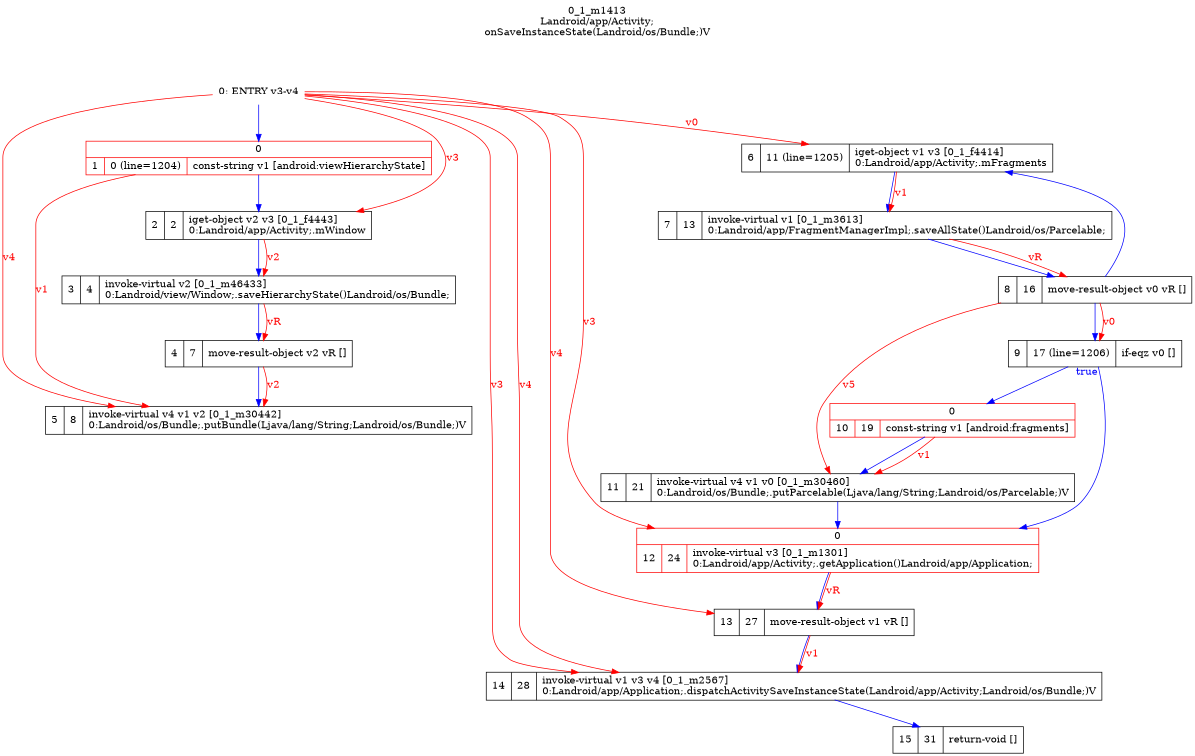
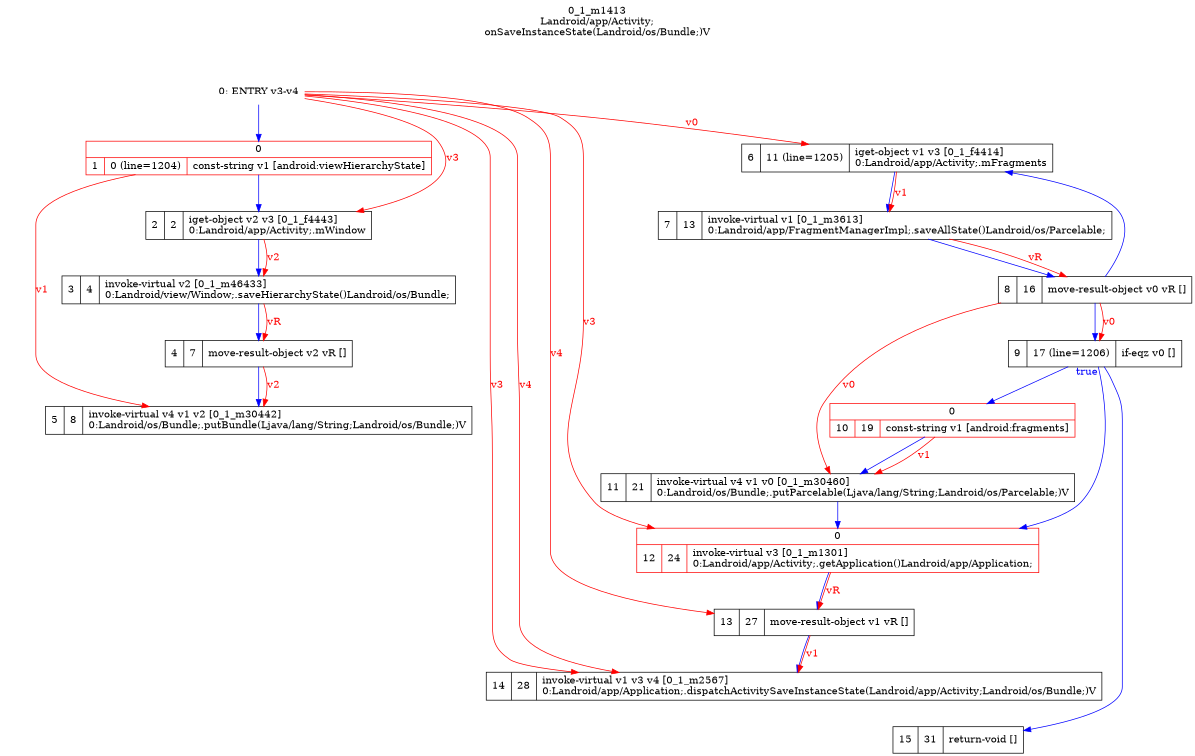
(3, 204) -> none
(849, 385) -> (849, 385)
(874, 712) -> (1122, 578)
